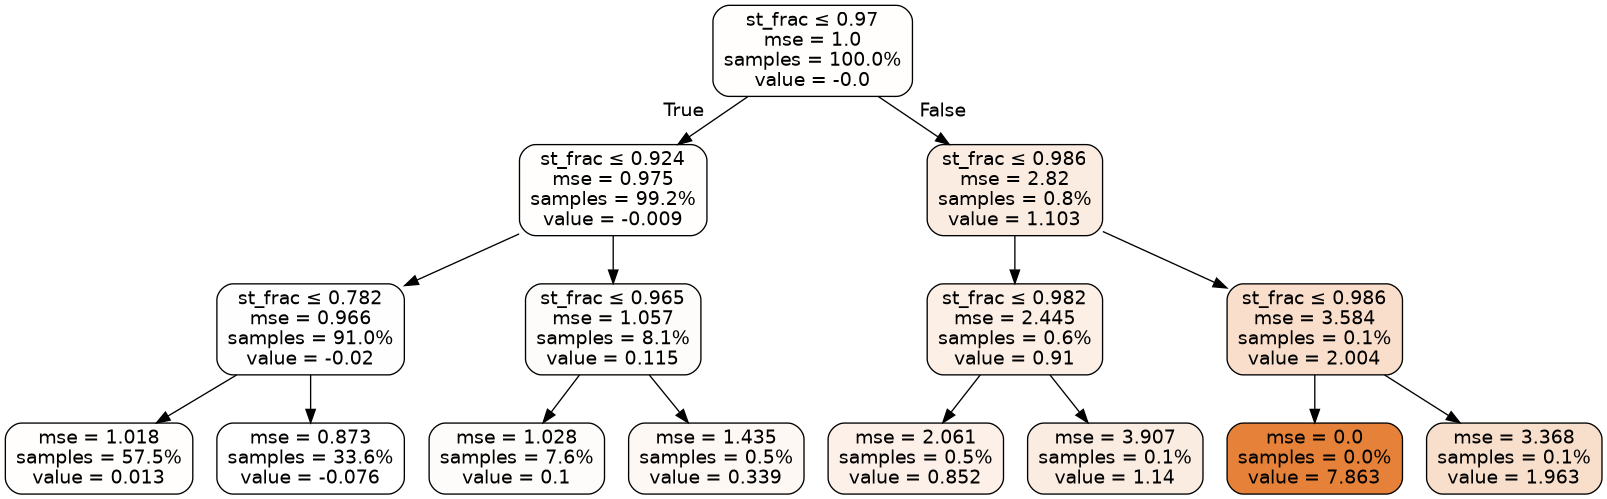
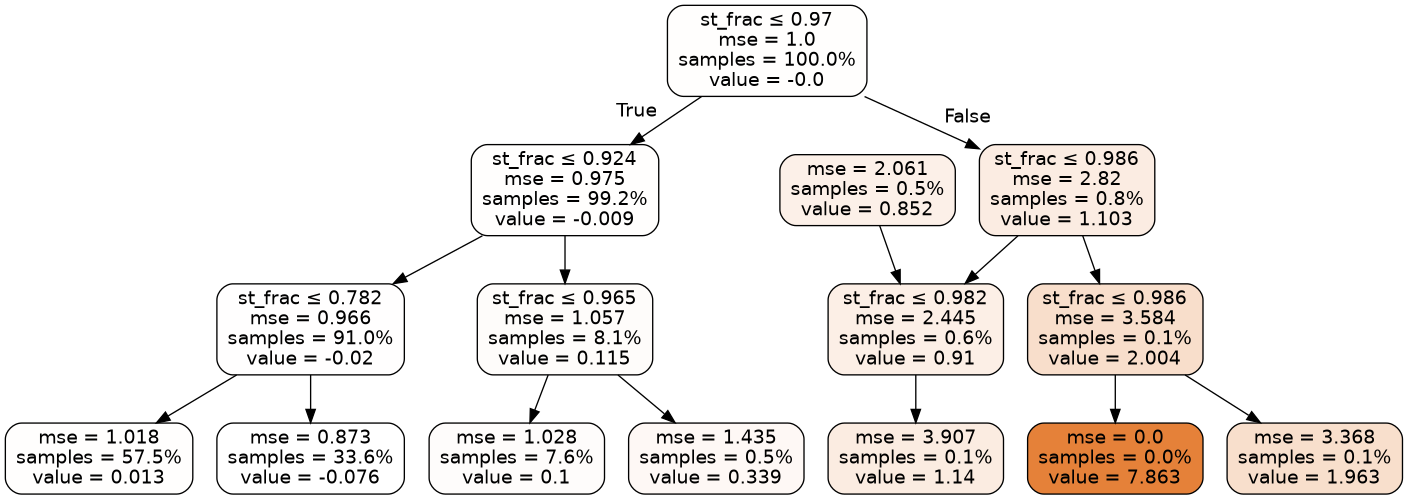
(966, 393) -> (888, 249)
